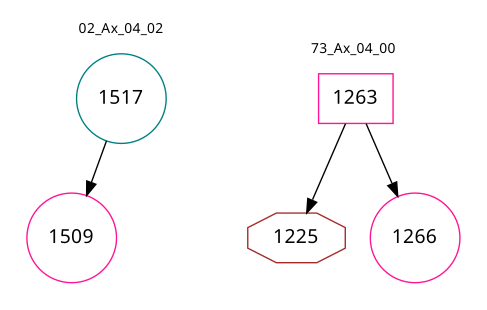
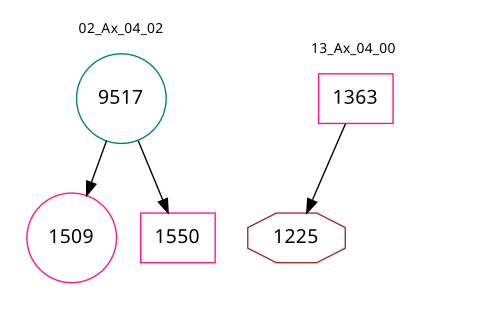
(354, 50) -> (354, 50)
(121, 99) -> (121, 99)
(356, 99) -> (356, 99)
none -> (178, 238)
(415, 238) -> none
